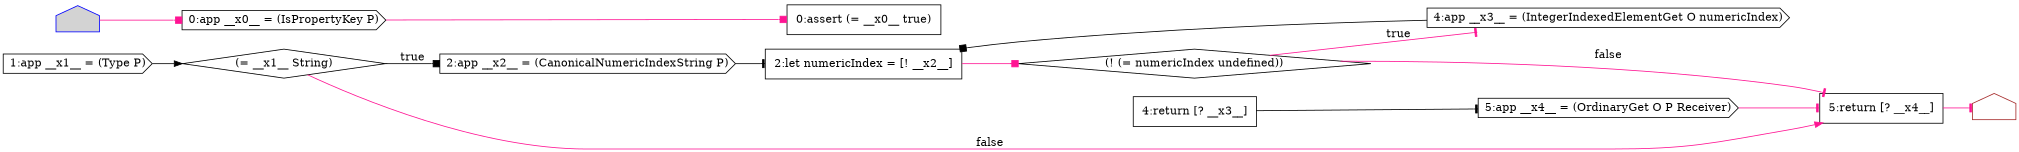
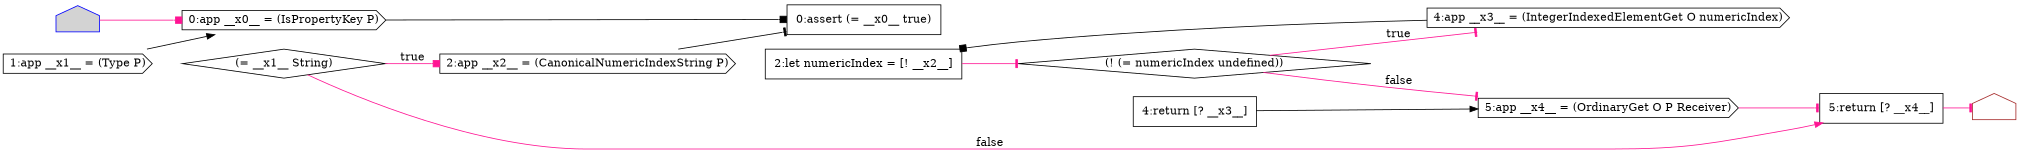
(582, 20) -> (582, 20)
(163, 64) -> (177, 43)
(408, 64) -> (408, 64)
(748, 64) -> (730, 41)
(988, 64) -> (988, 64)
(1582, 67) -> (1368, 85)
(1365, 110) -> (1365, 110)
